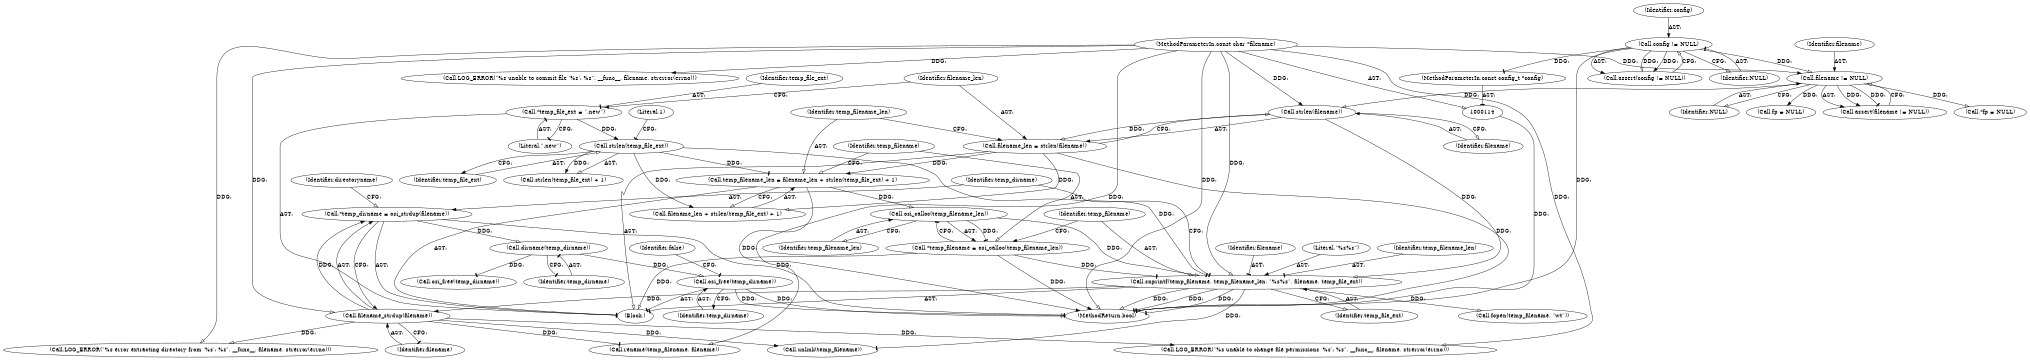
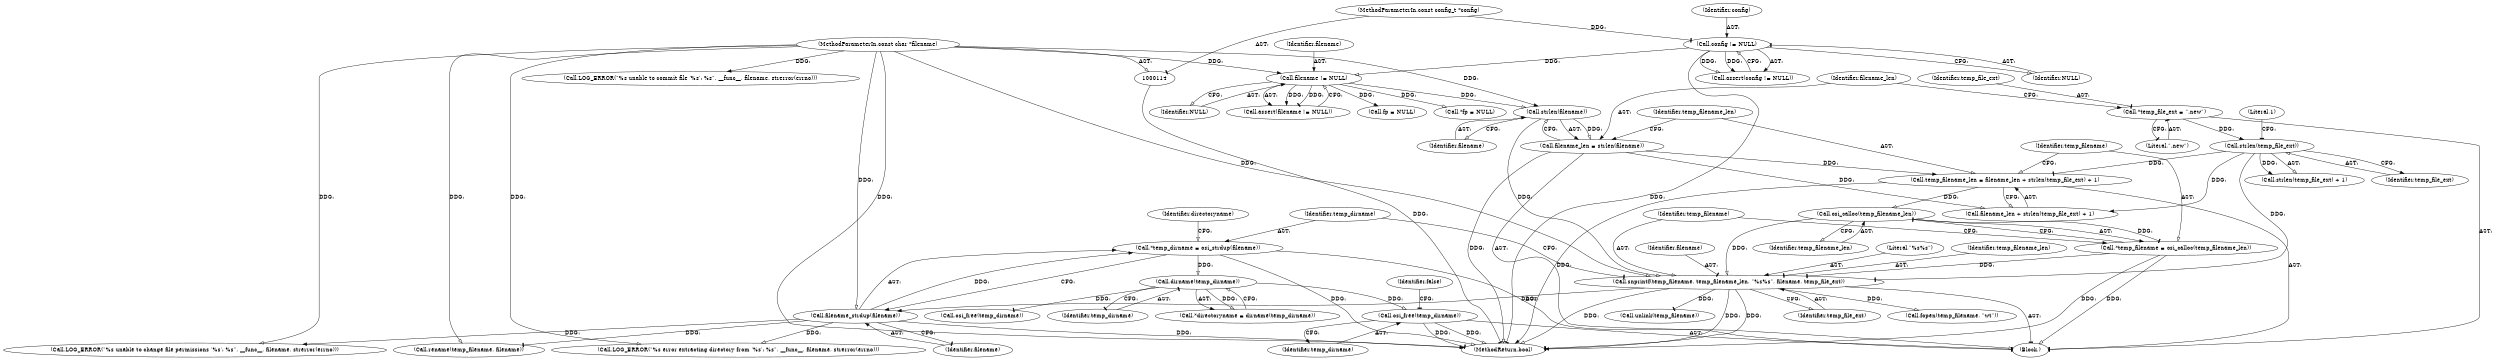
(1561, 57) -> (1579, 28)
none -> (1248, 316)
(607, 332) -> (1179, 336)
